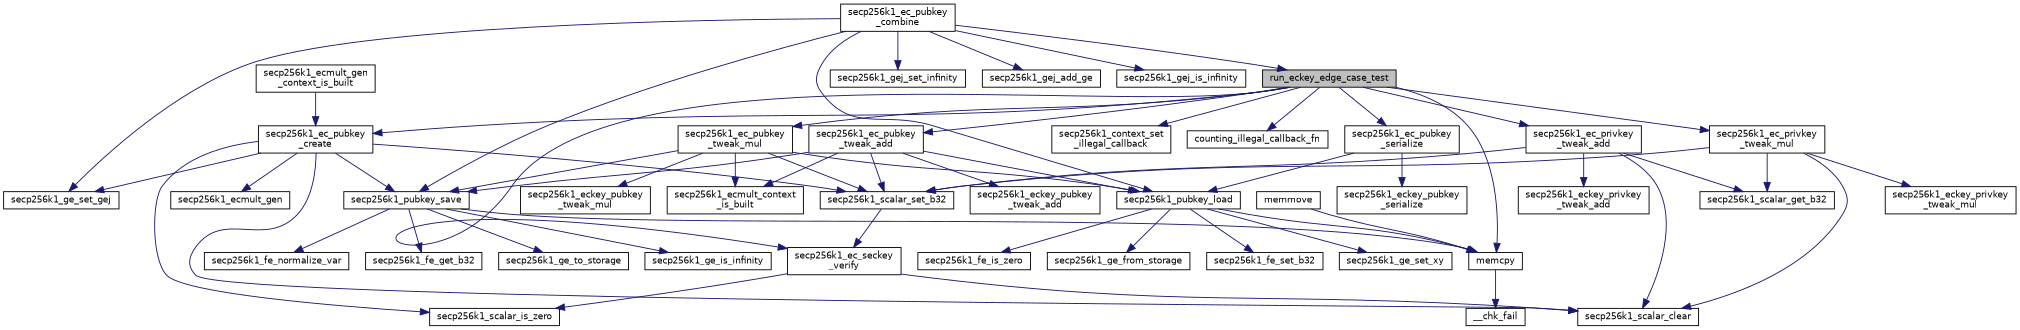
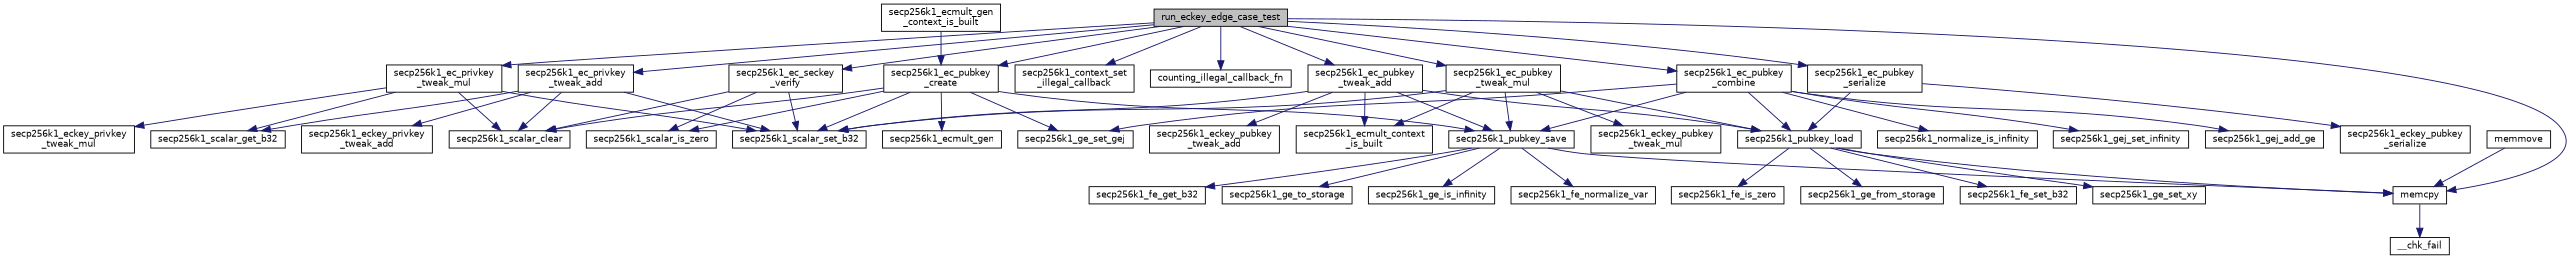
(1117, 45) -> (1478, 48)
(1181, 79) -> (1957, 139)
(868, 227) -> (792, 107)
